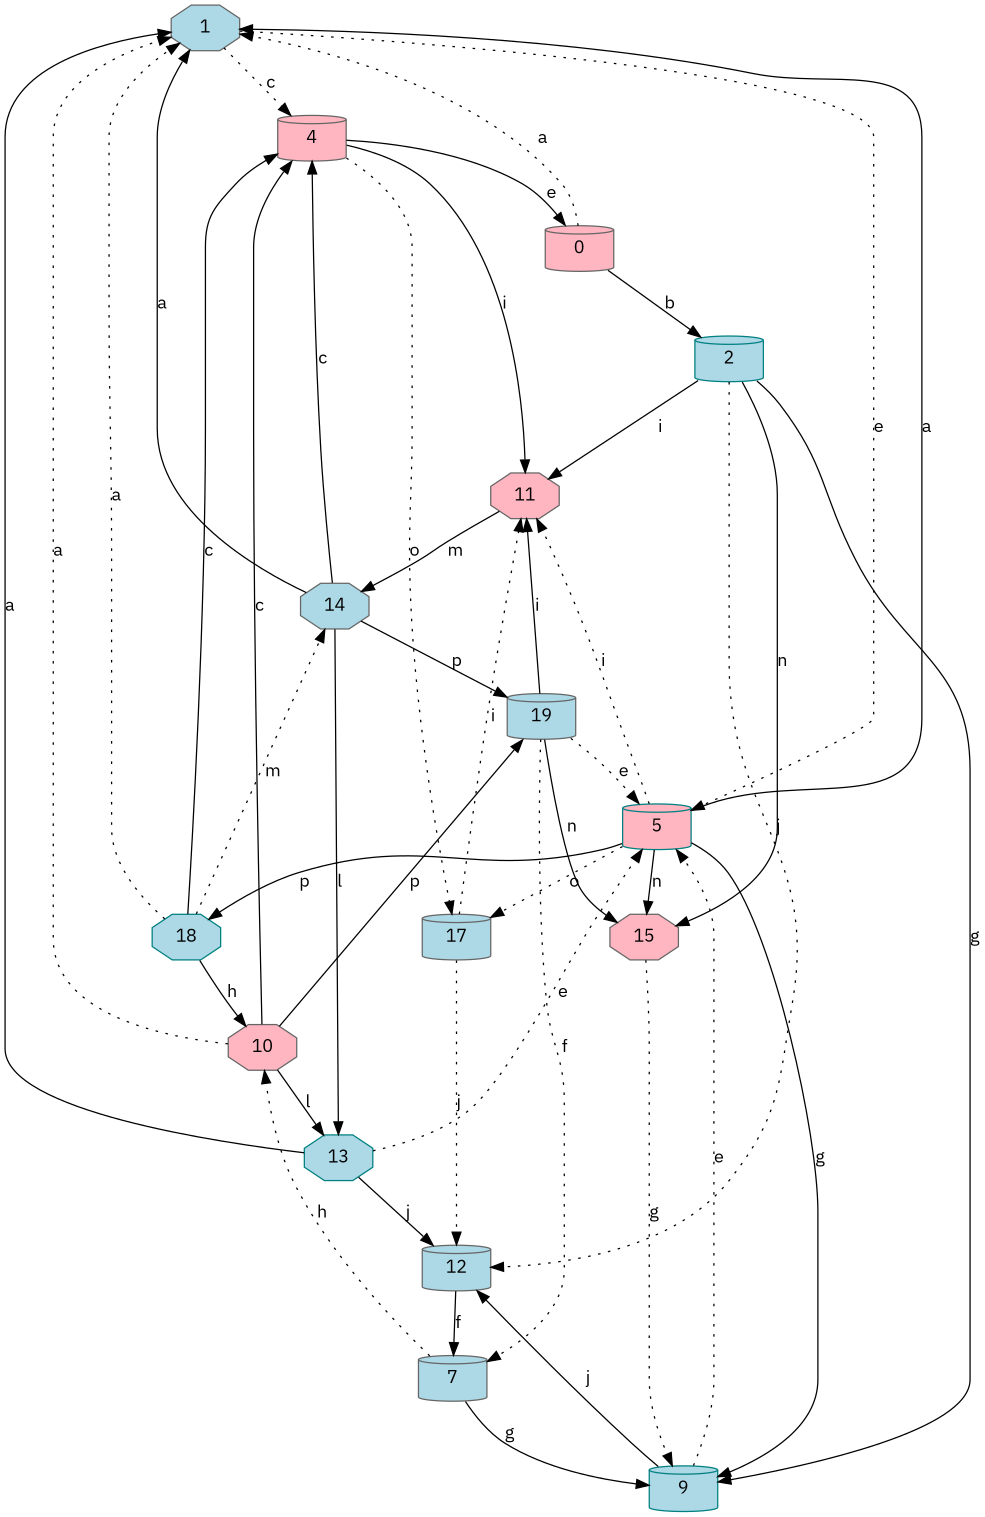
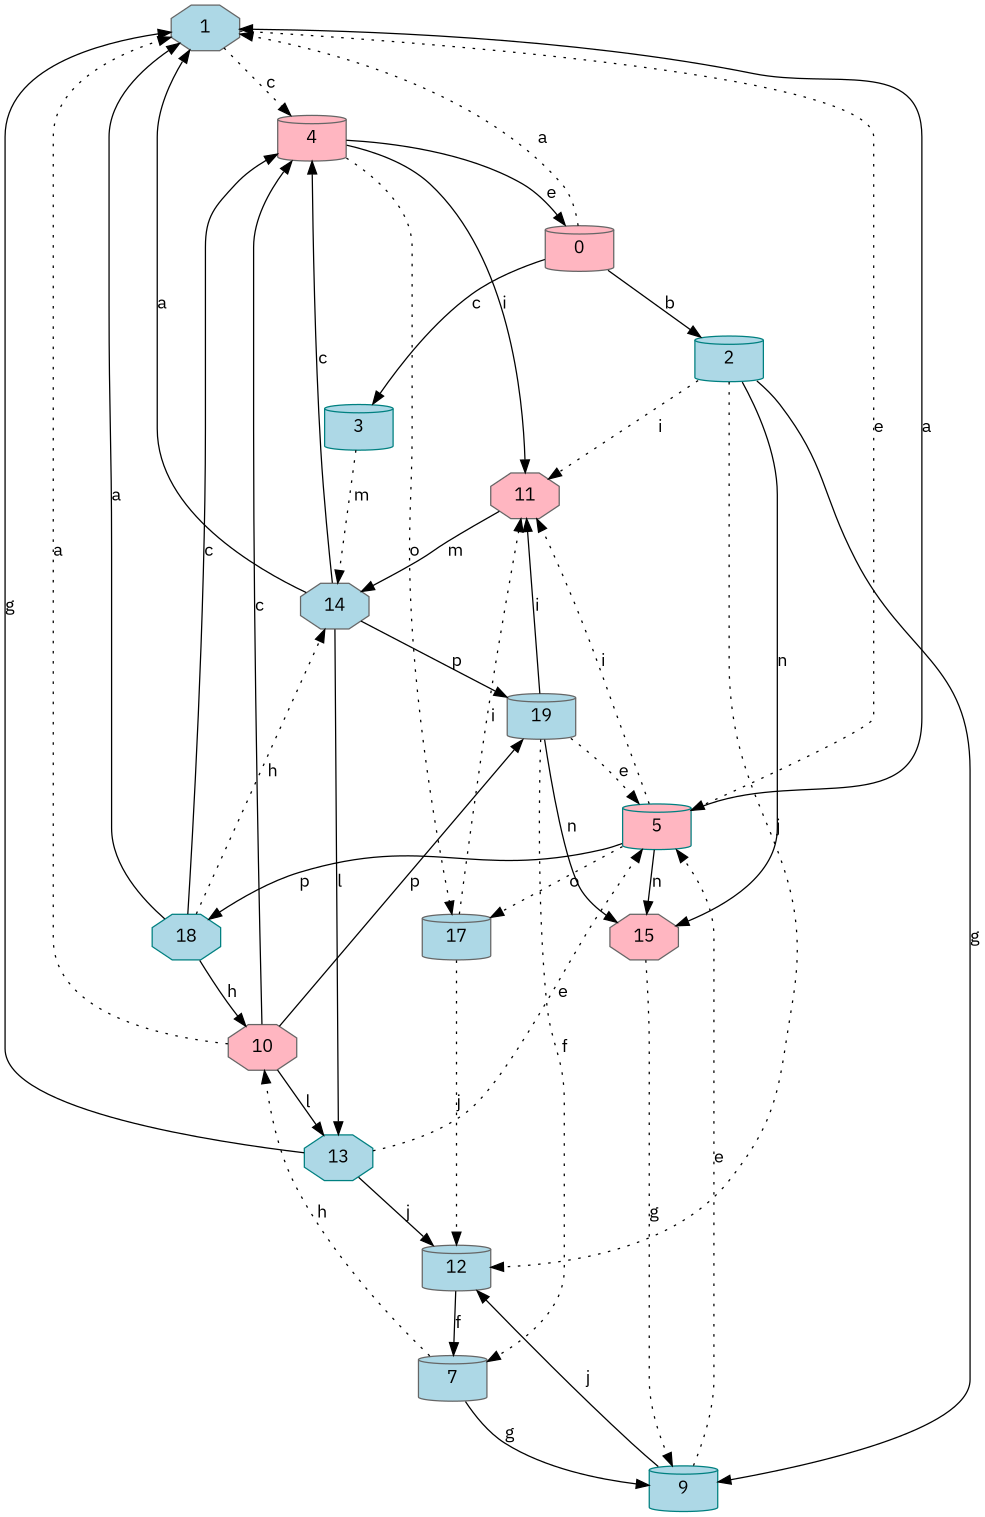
(629, 426) -> (629, 426)
none -> (359, 427)
(111, 482) -> (111, 482)
(10, 606) -> (10, 606)
(273, 772) -> (273, 772)
(814, 1163) -> none
